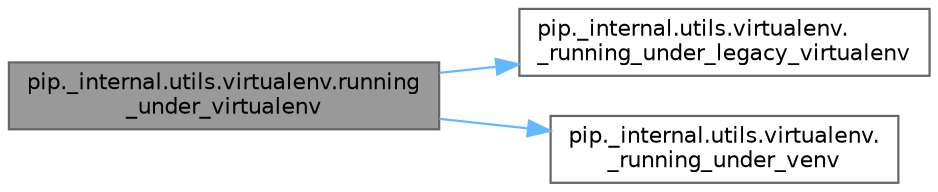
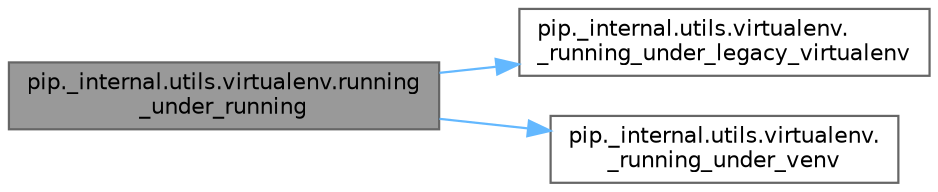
(224, 96) -> (224, 96)
